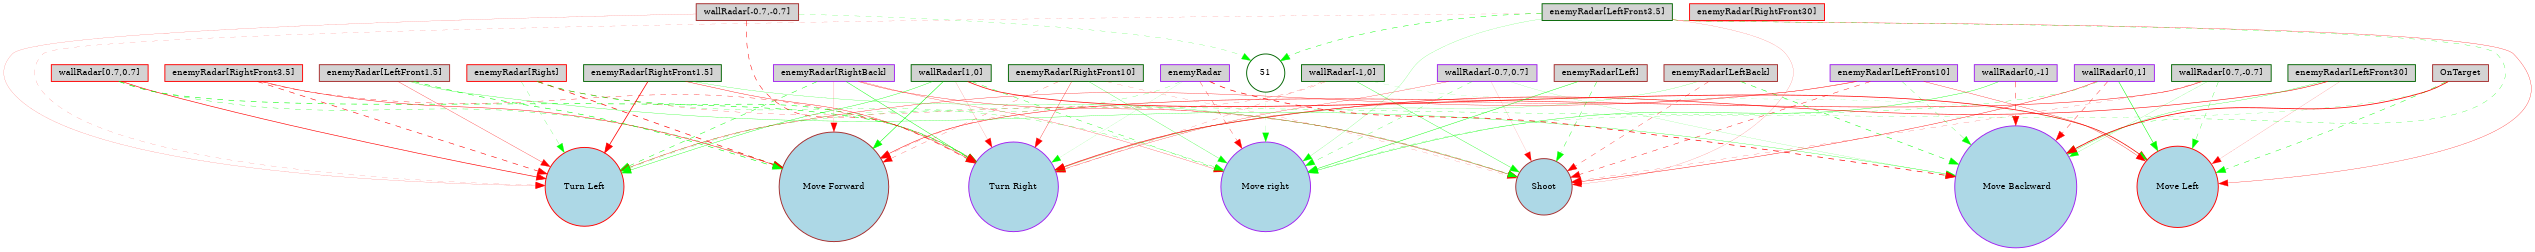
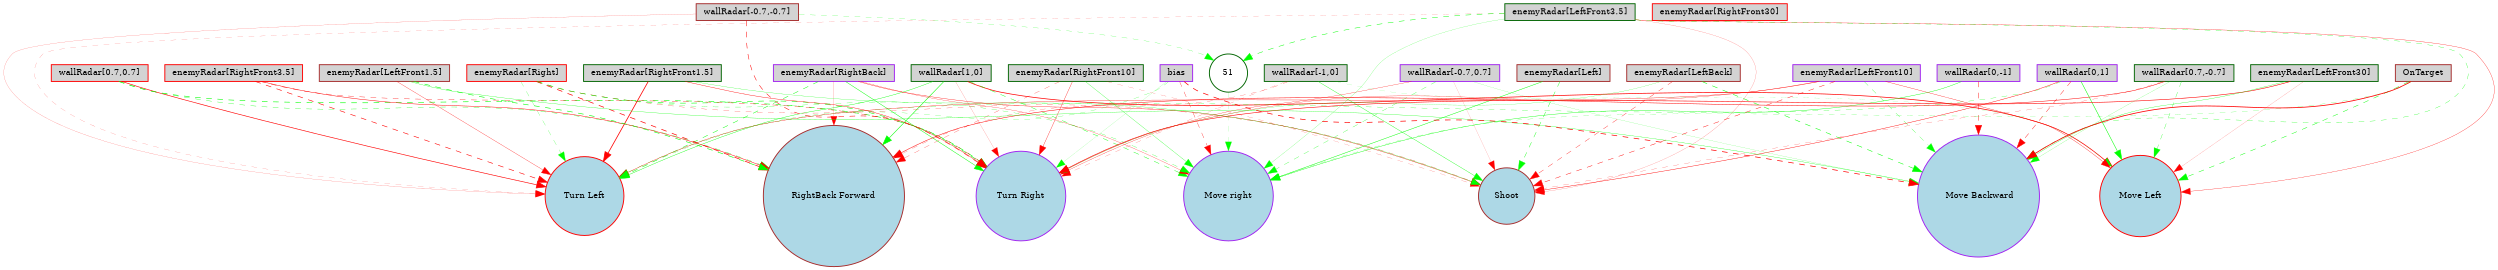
(1195, 73) -> (1176, 73)
(834, 187) -> (834, 196)
